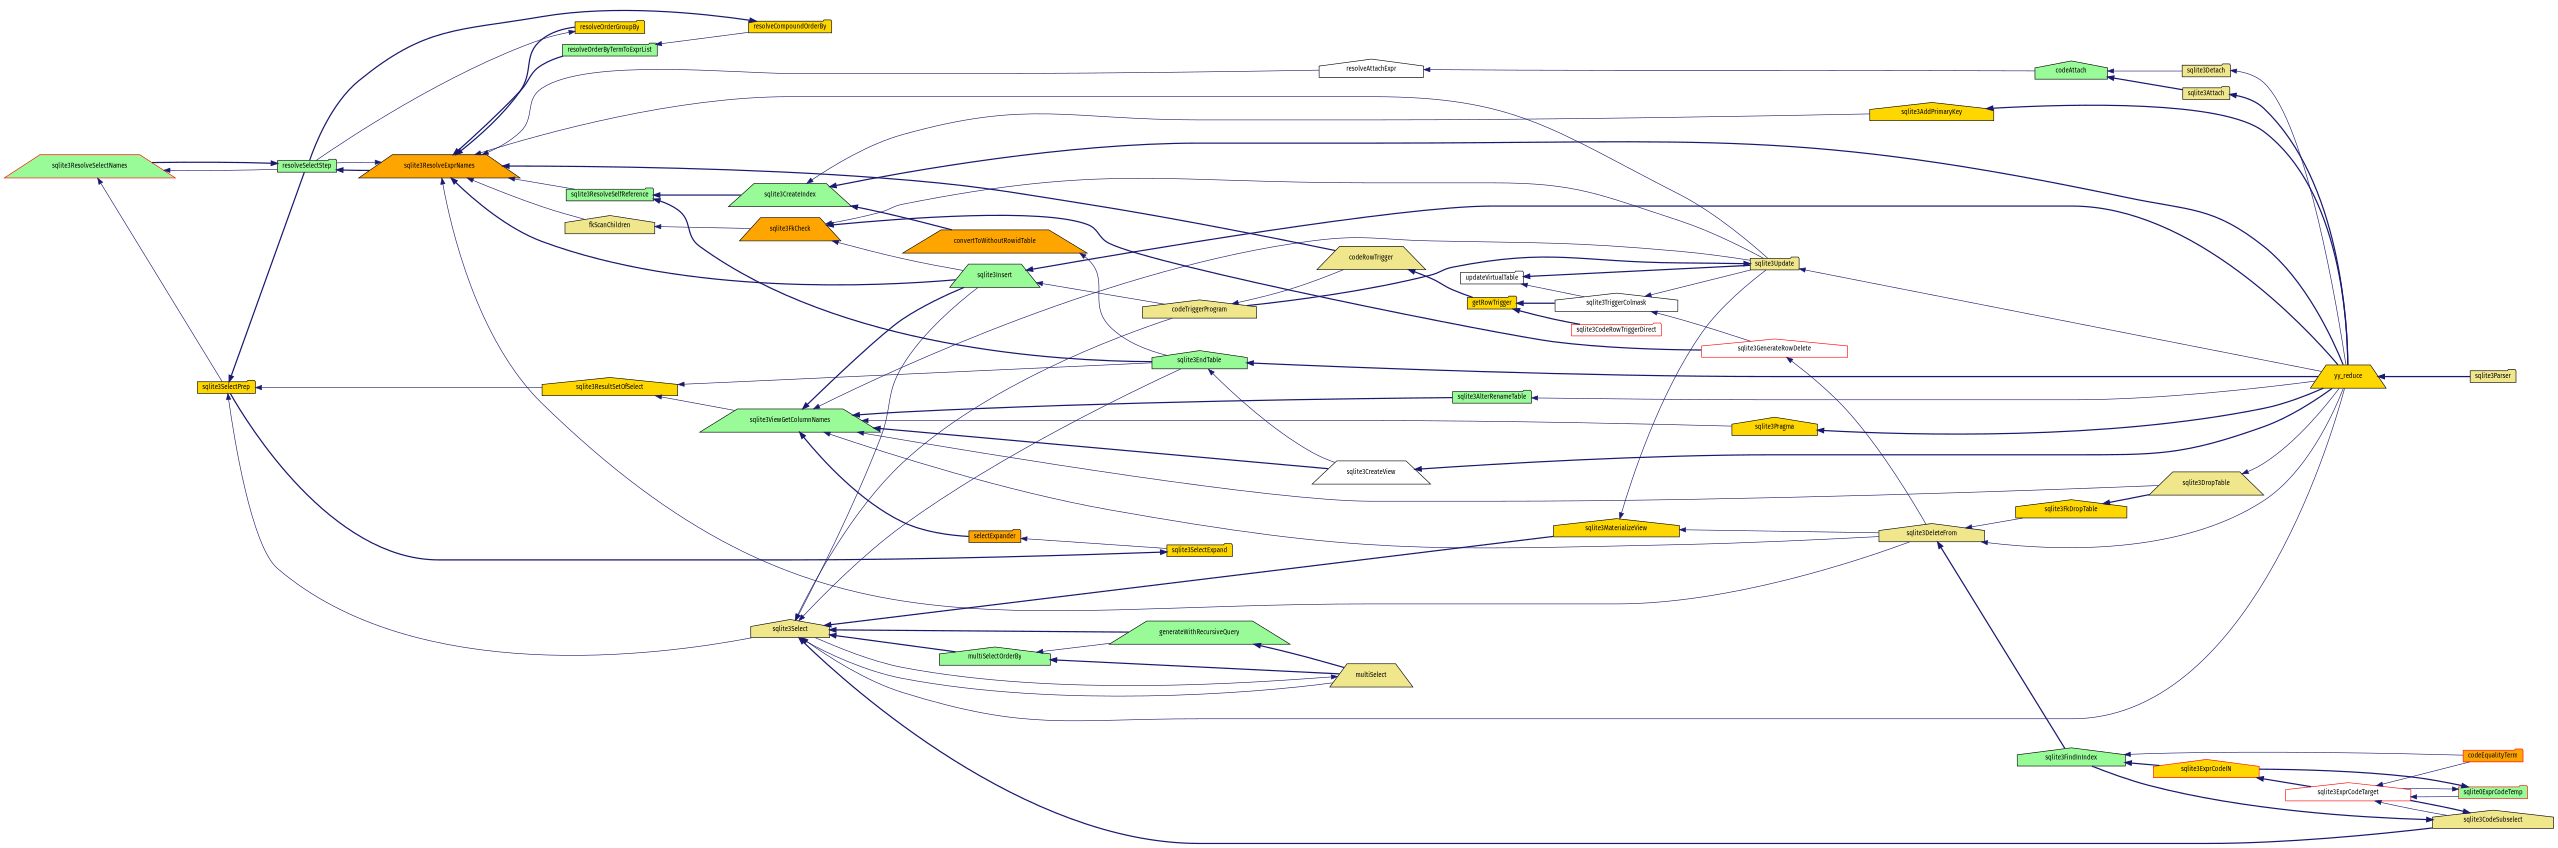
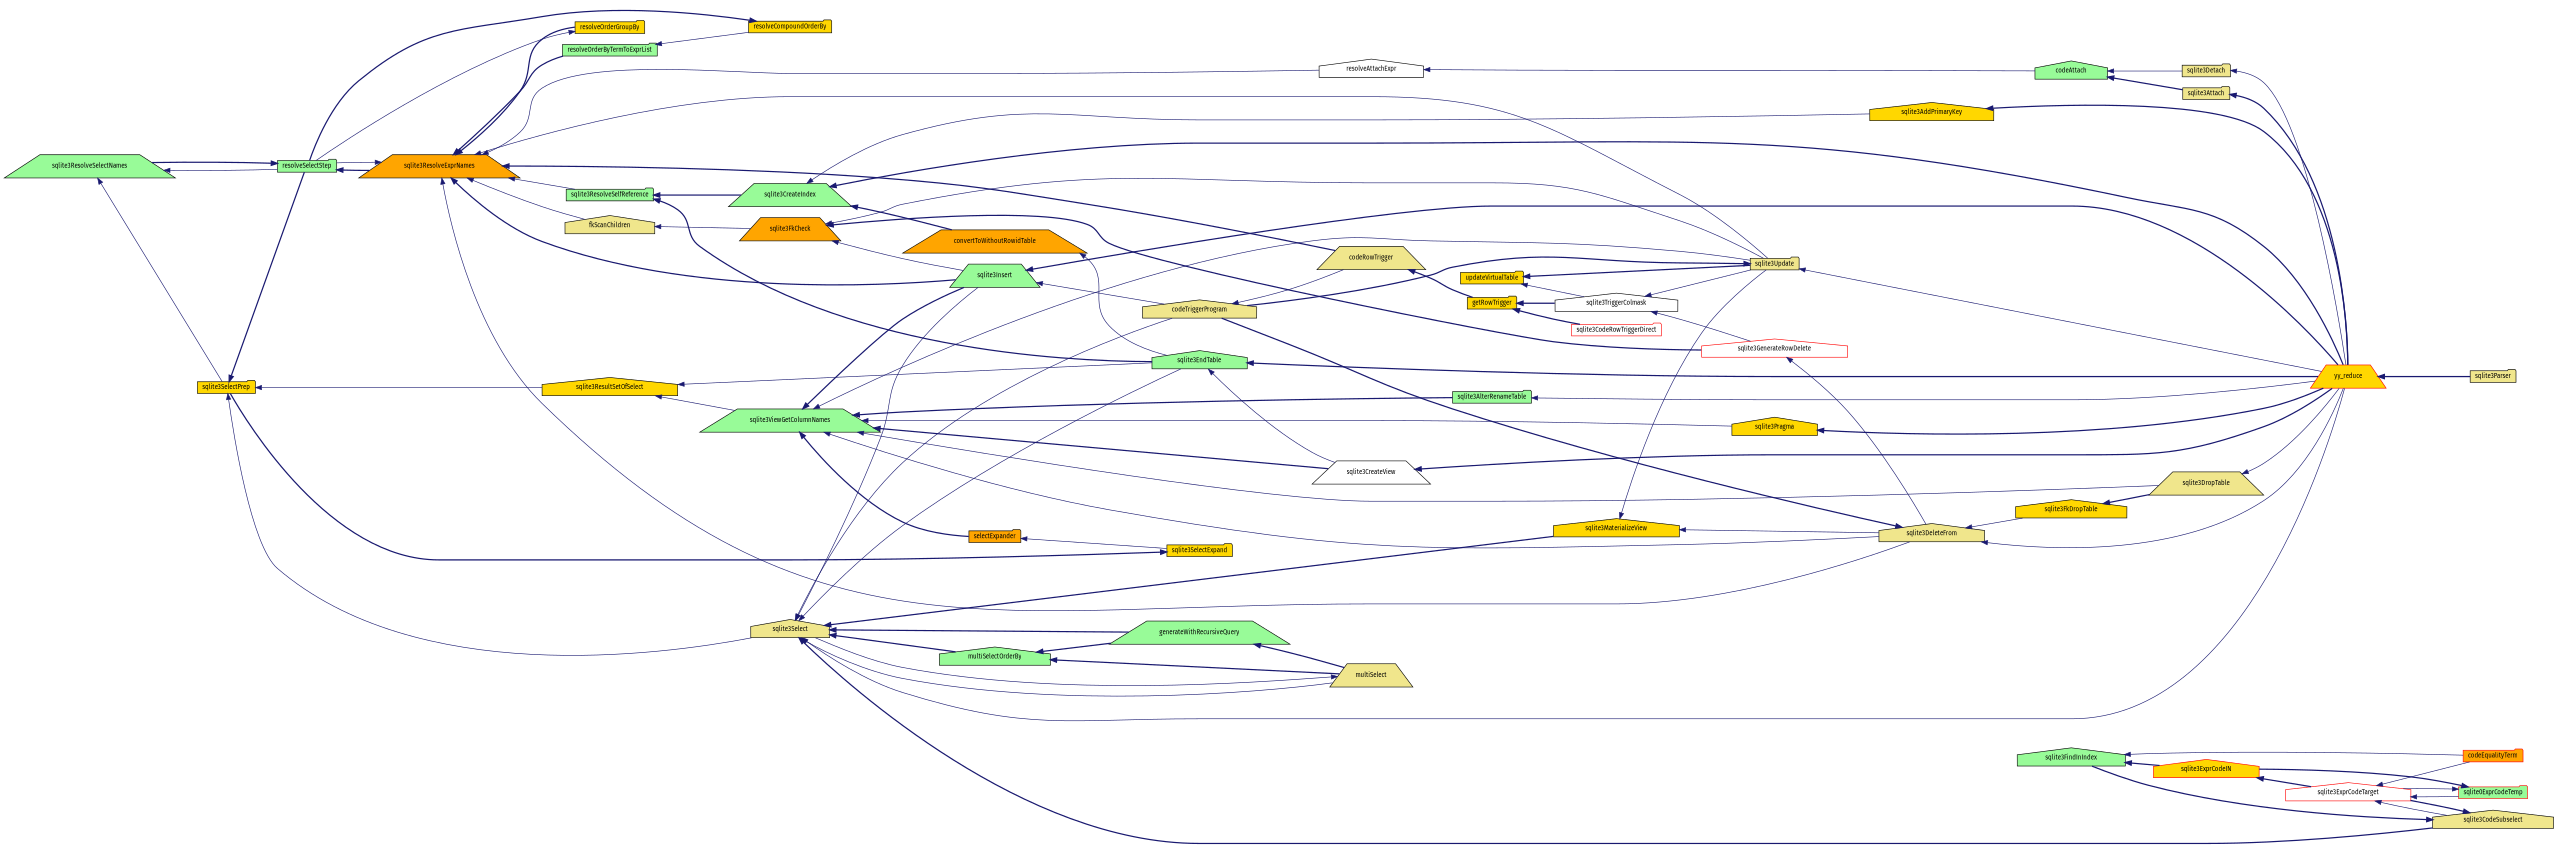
(90, 166) -> (90, 166)
(1492, 278) -> (1492, 278)
(2348, 377) -> (2348, 377)
(1077, 647) -> (1077, 647)
(2003, 648) -> (1553, 440)
